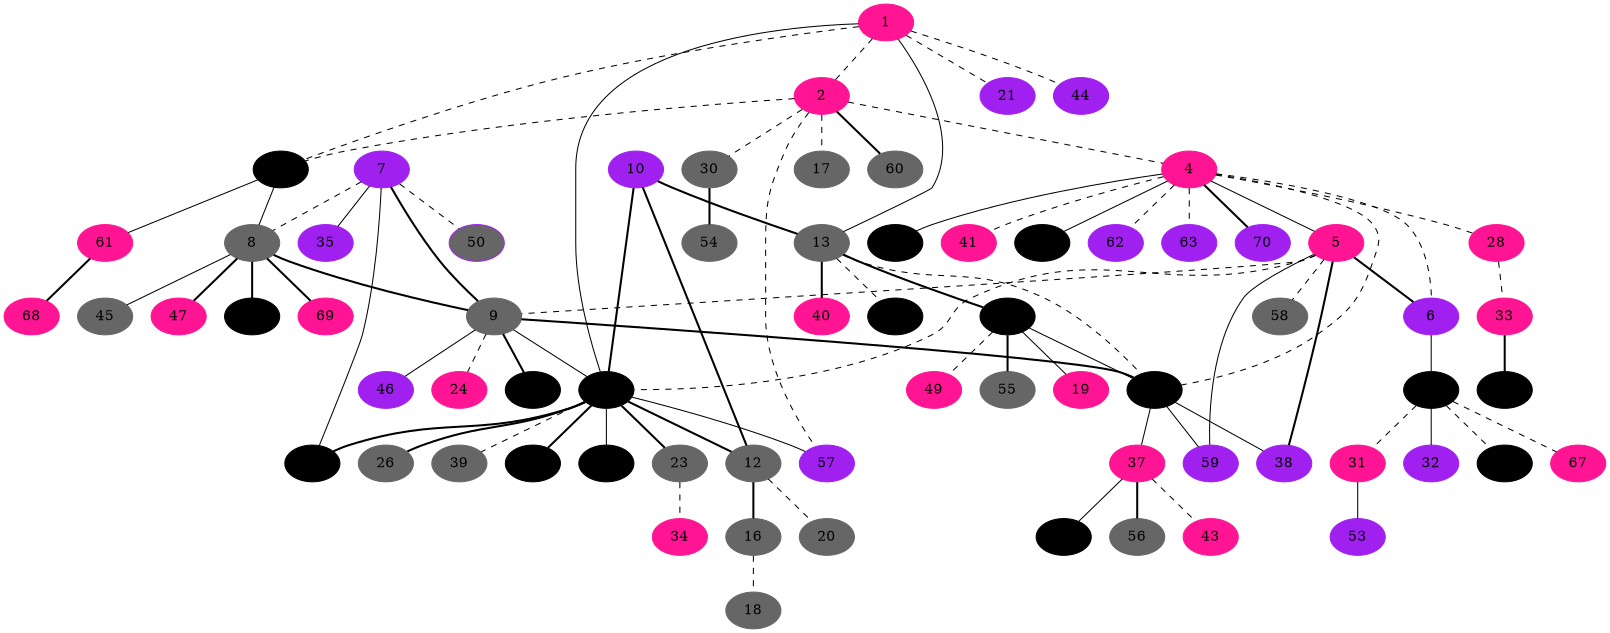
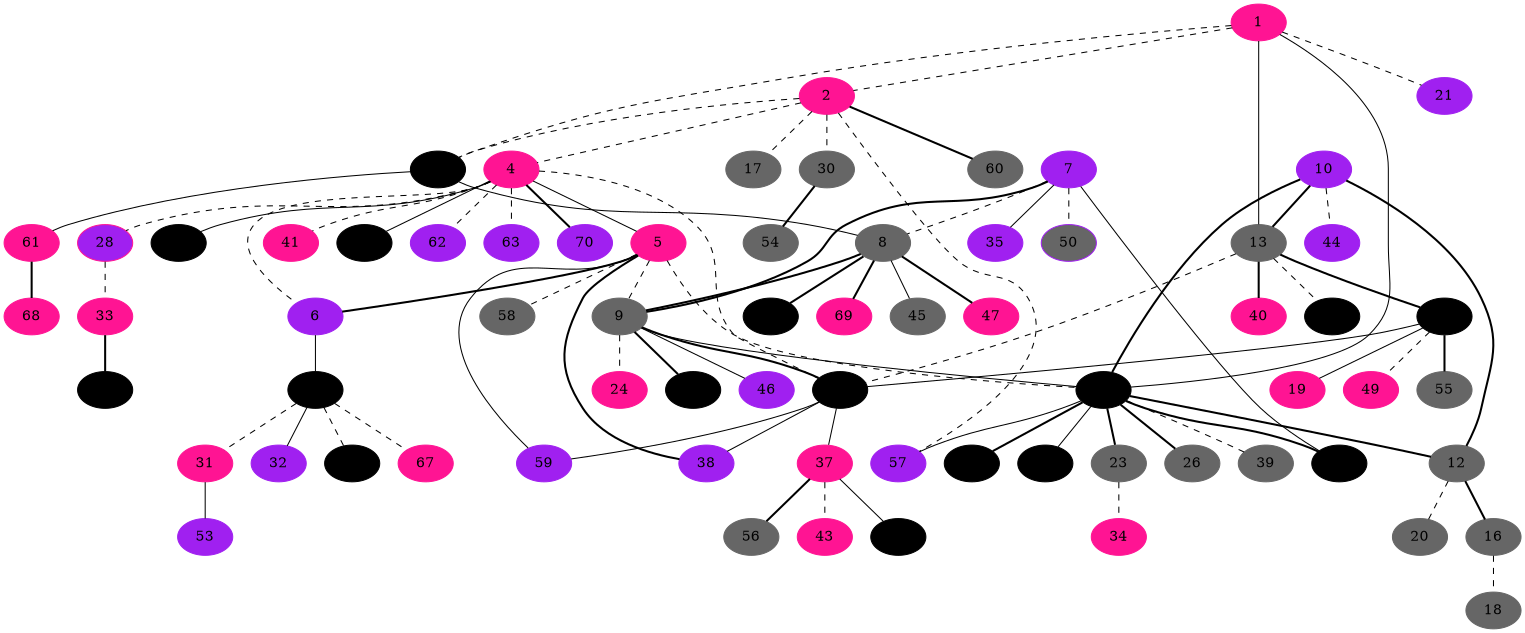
(986, 56) -> (1328, 206)
(1497, 243) -> (105, 243)
